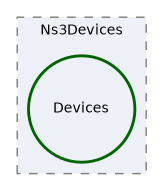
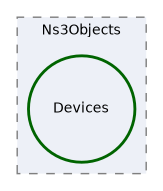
(82, 31) -> (82, 31)
